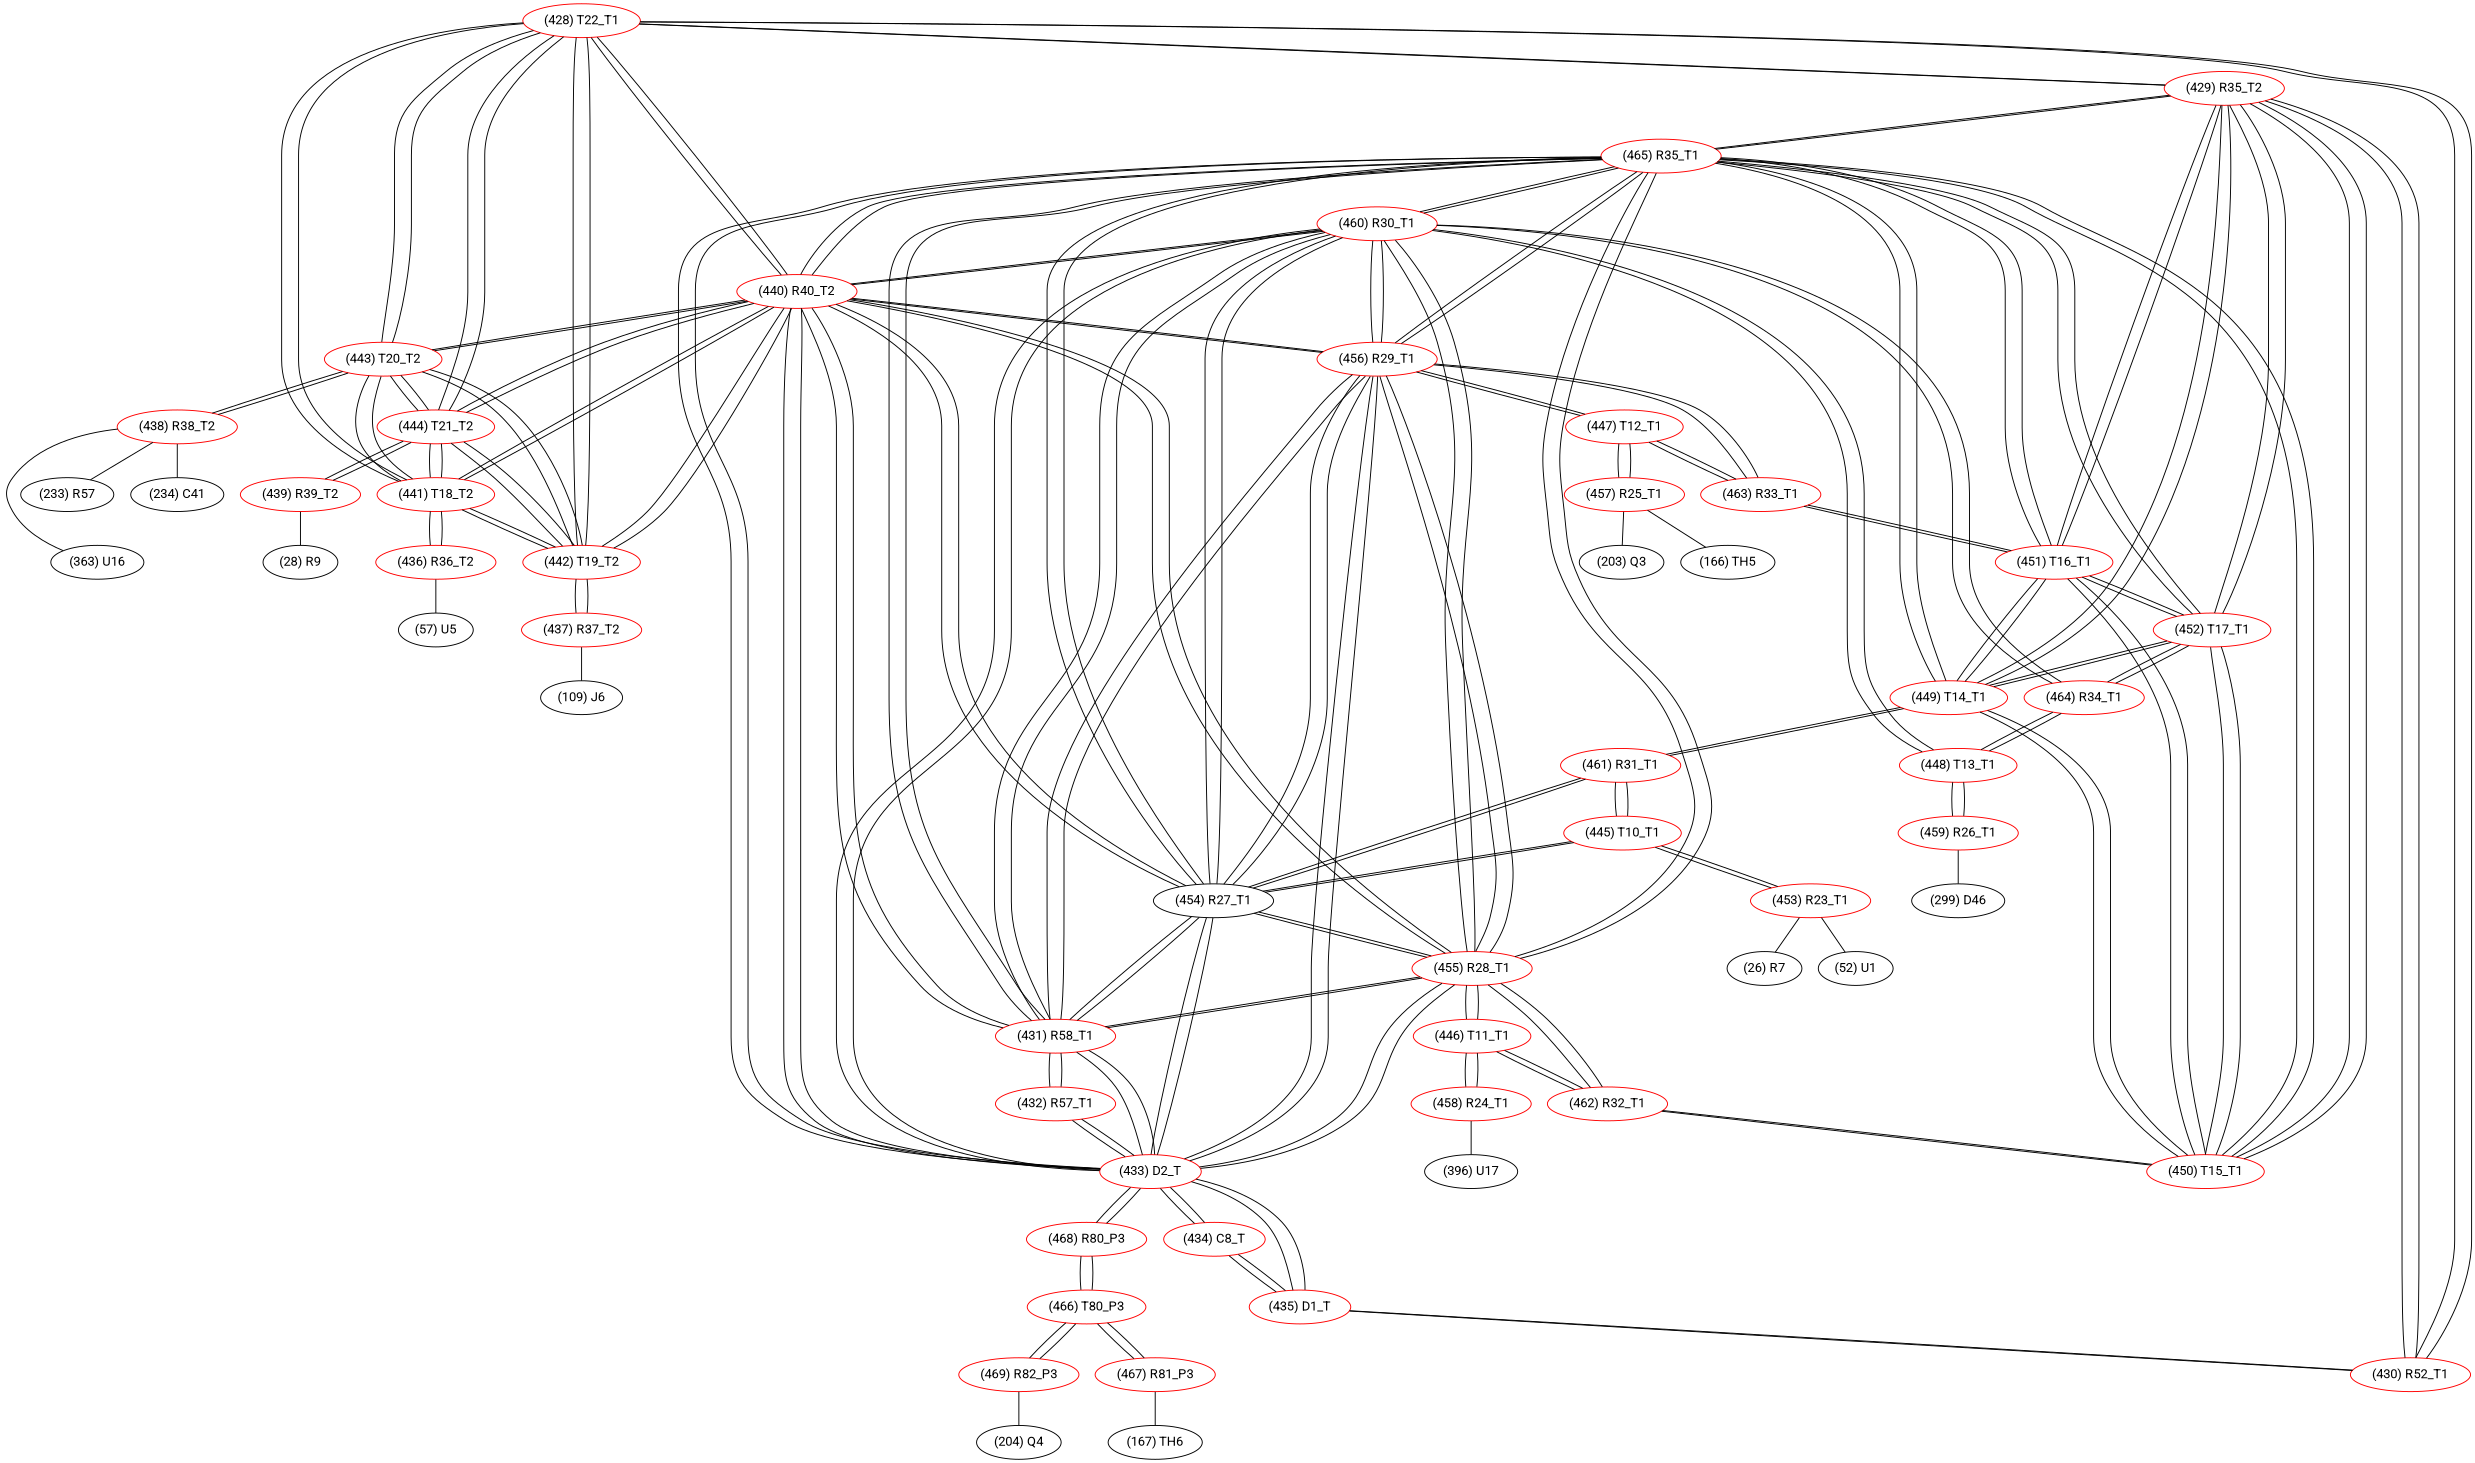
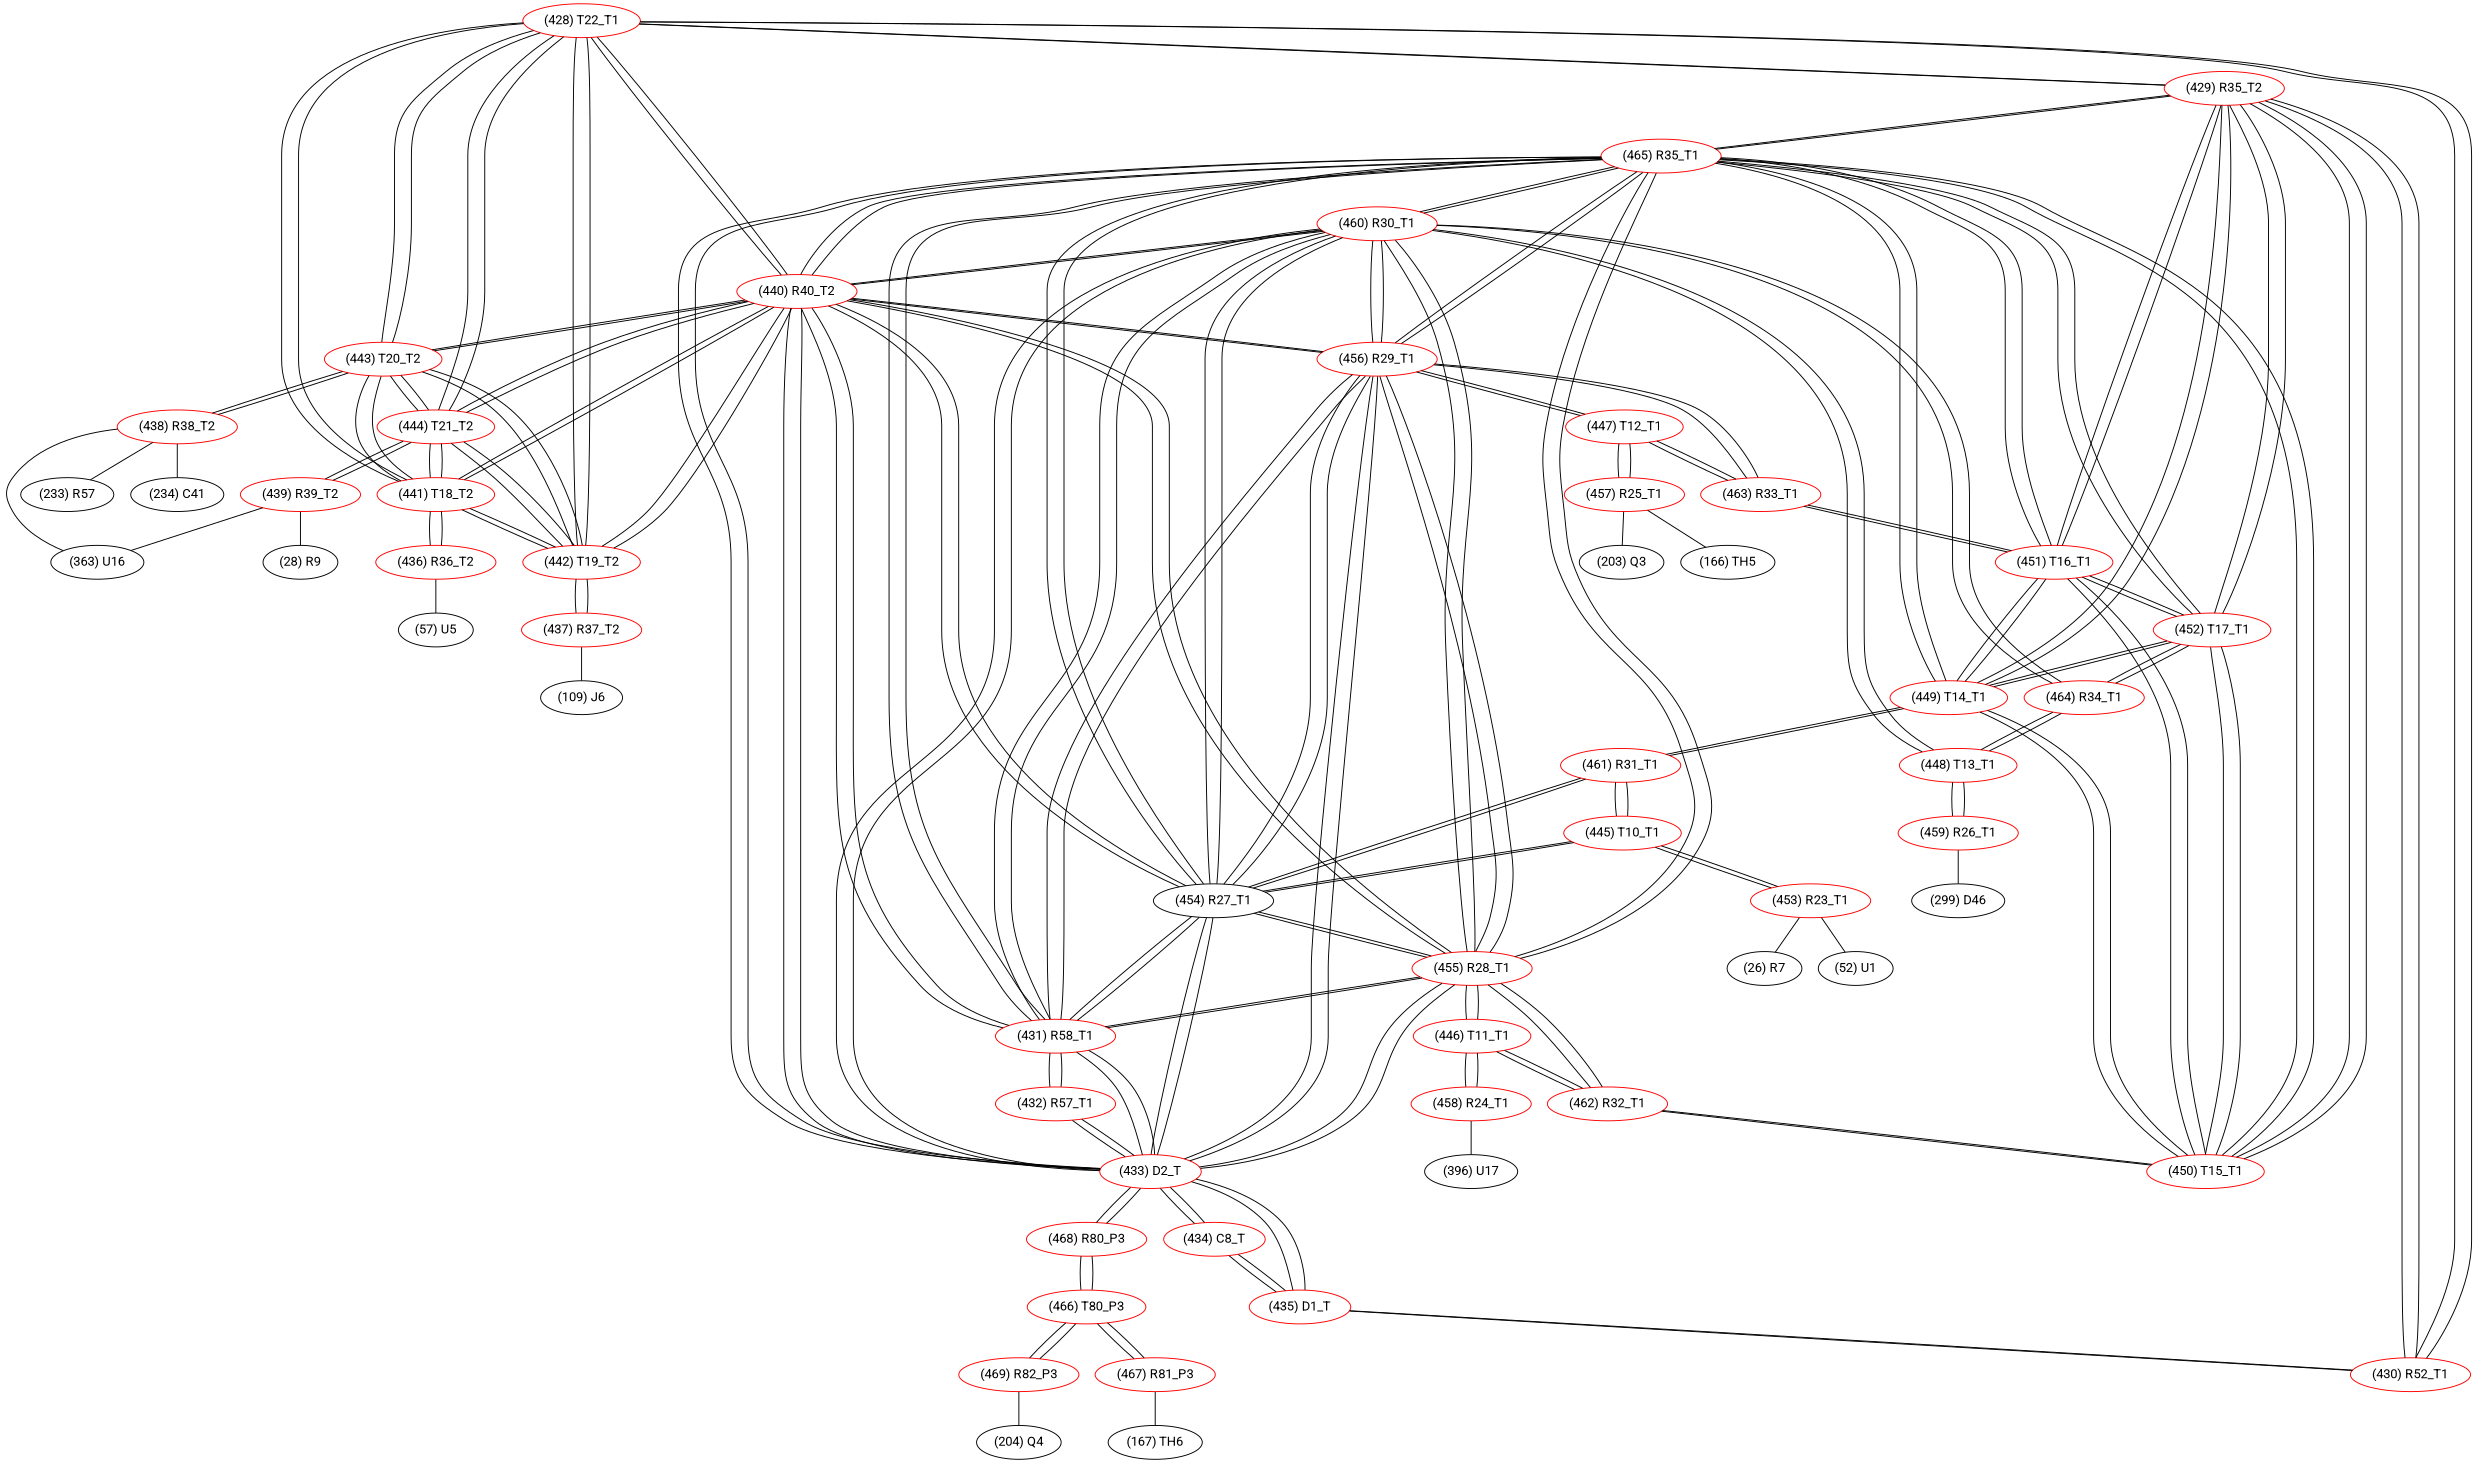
none -> (197, 529)
